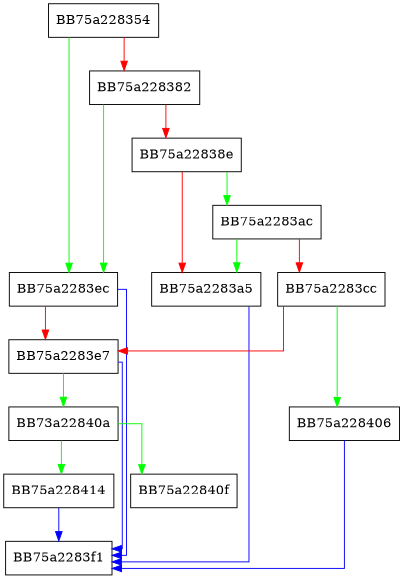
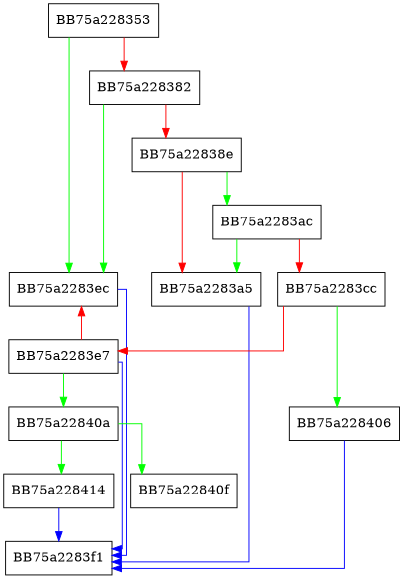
(104, 21) -> (104, 21)
(45, 318) -> (82, 328)
(63, 424) -> (63, 424)
